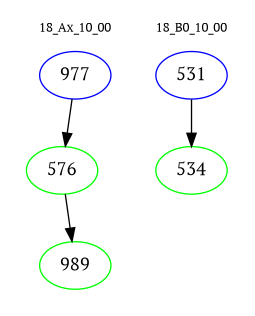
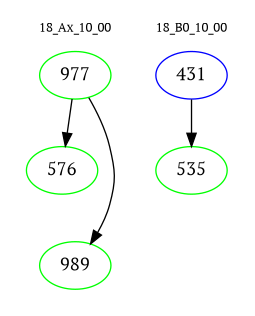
(75, 75) -> (75, 75)
(192, 75) -> (192, 75)
(192, 170) -> (192, 170)
(68, 211) -> (113, 164)
